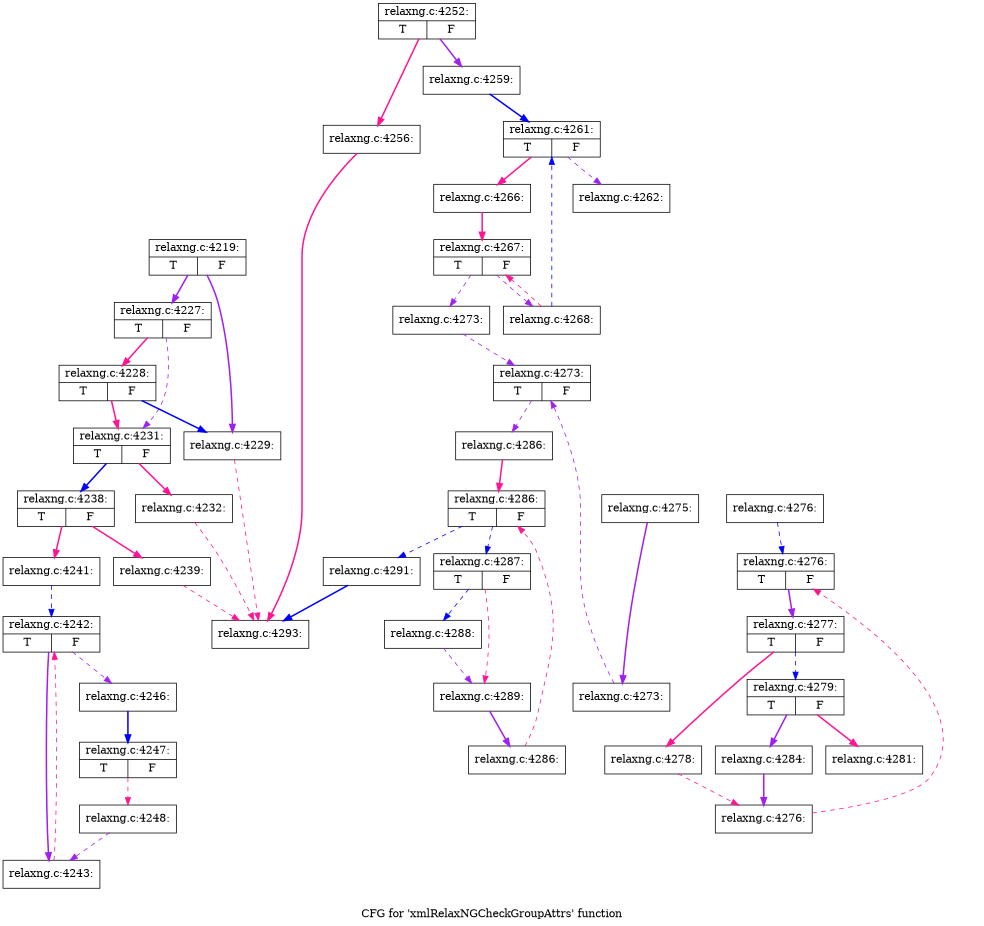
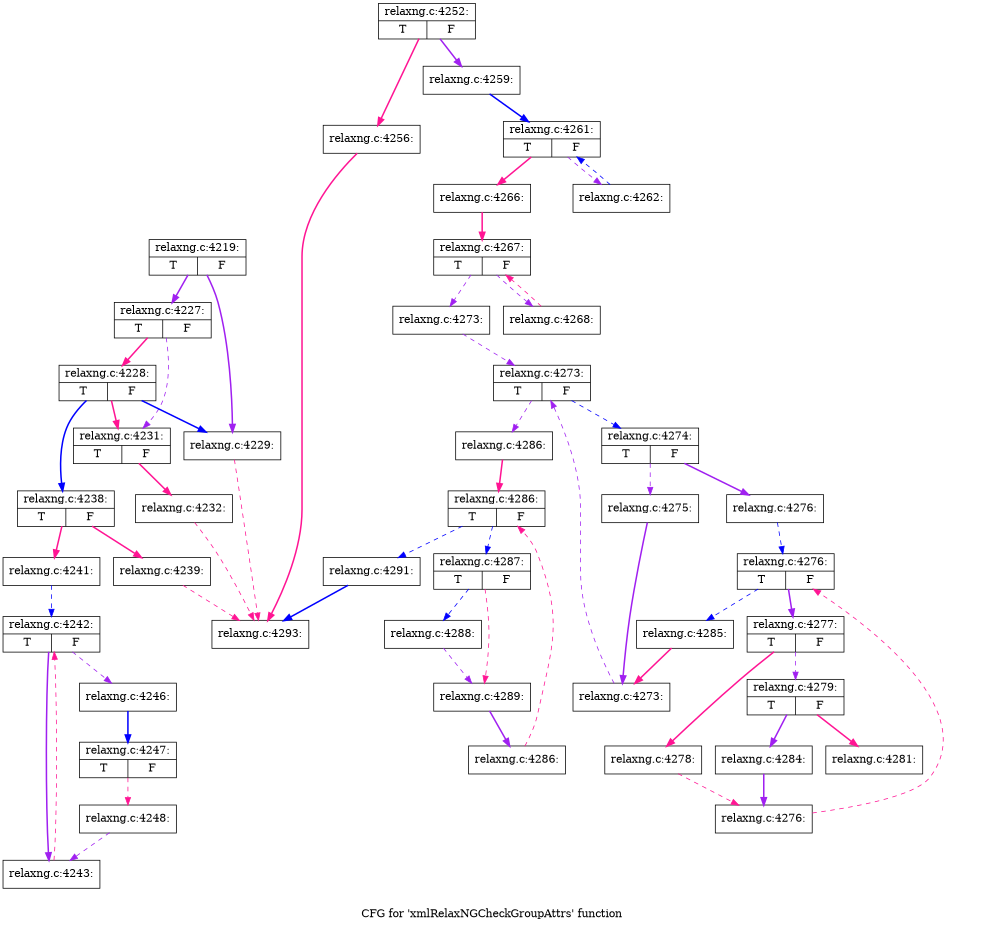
(552, 236) -> (597, 173)
none -> (650, 446)
(96, 474) -> (63, 439)
none -> (685, 634)
(796, 662) -> (796, 662)
